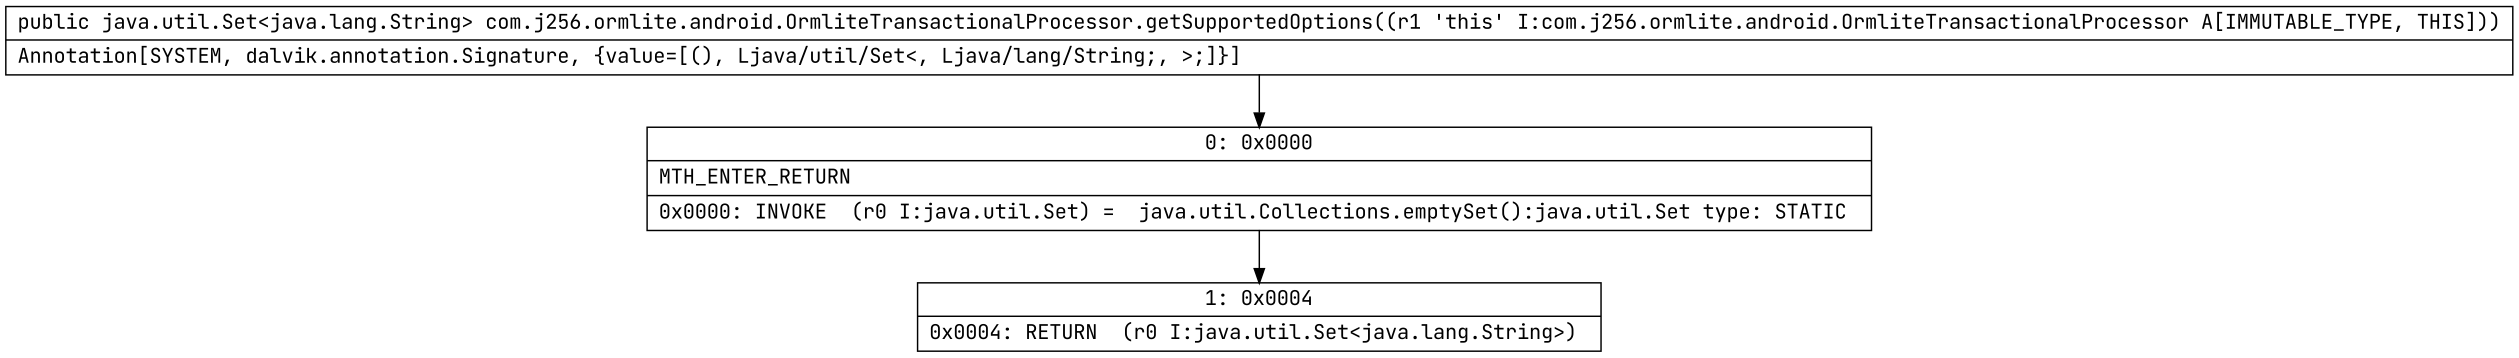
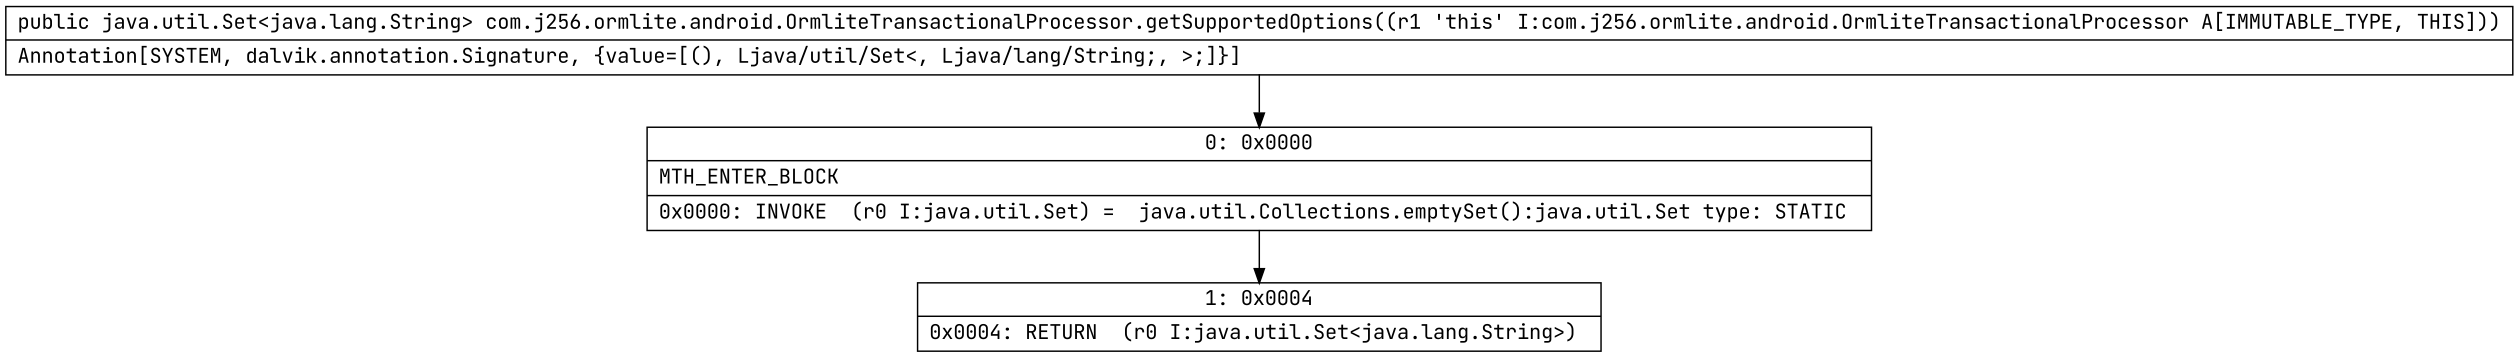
(755, 177) -> (749, 177)
